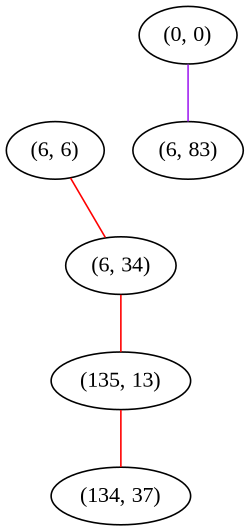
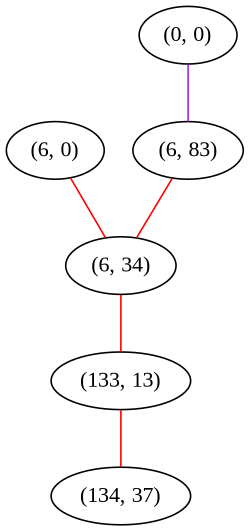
(55, 150) -> (55, 150)
none -> (154, 208)
(121, 381) -> (121, 381)
